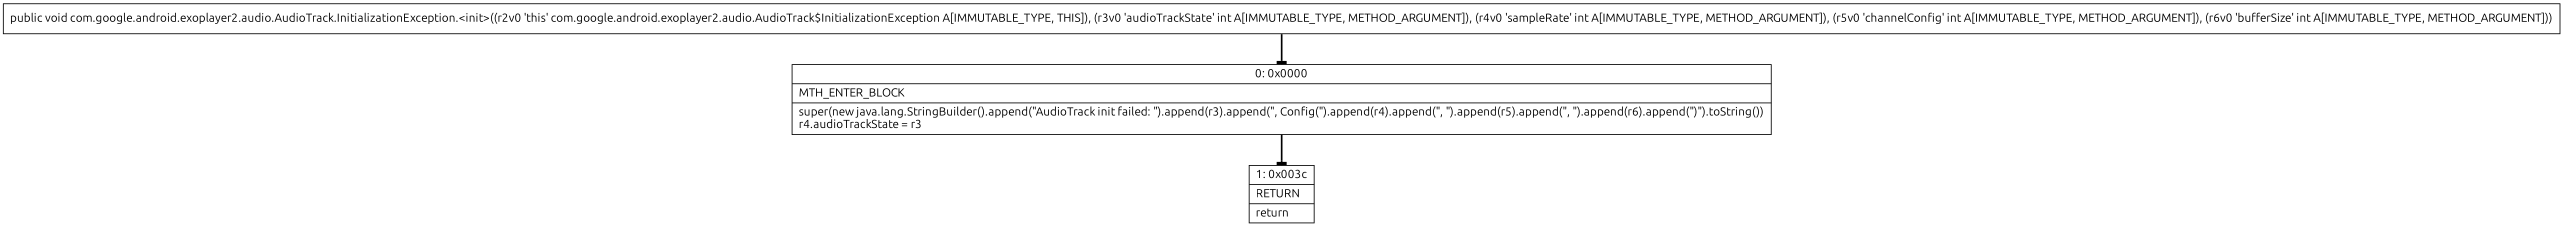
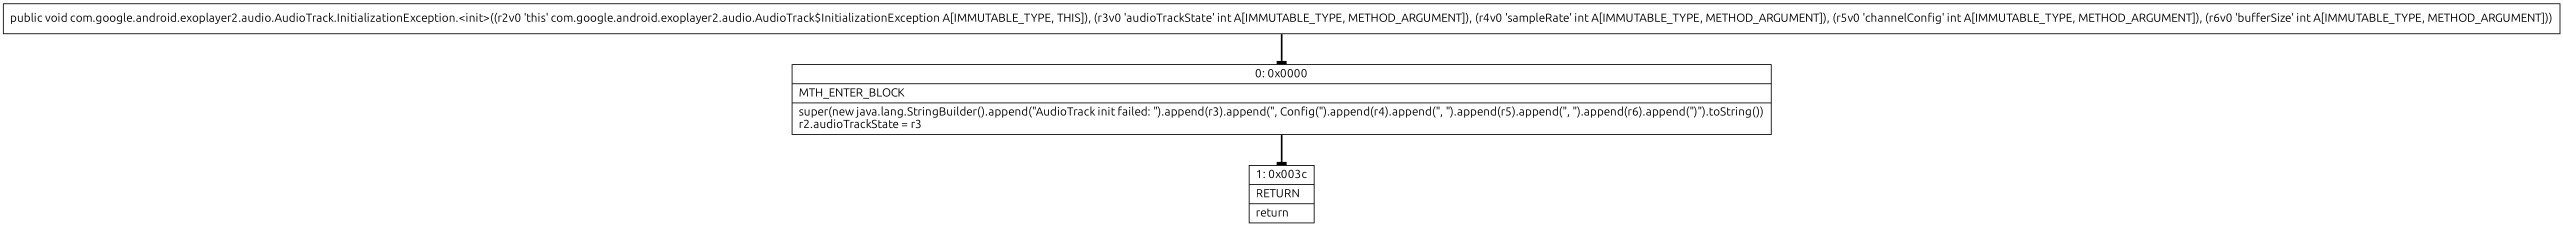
(860, 125) -> (860, 125)
